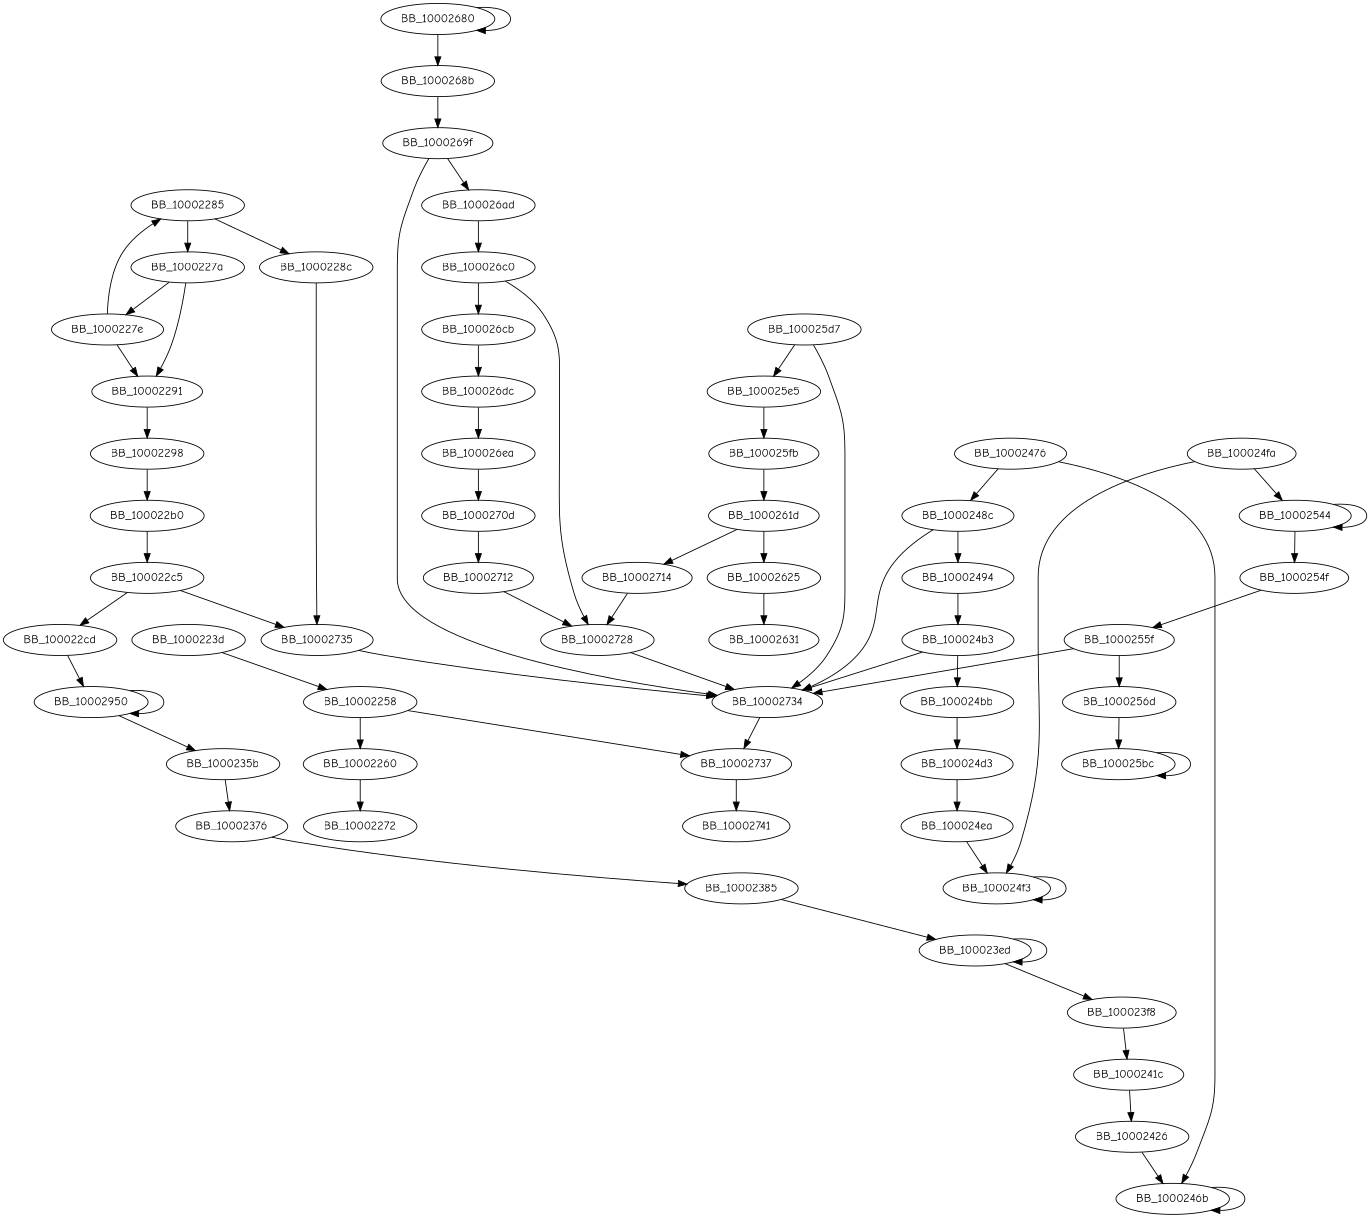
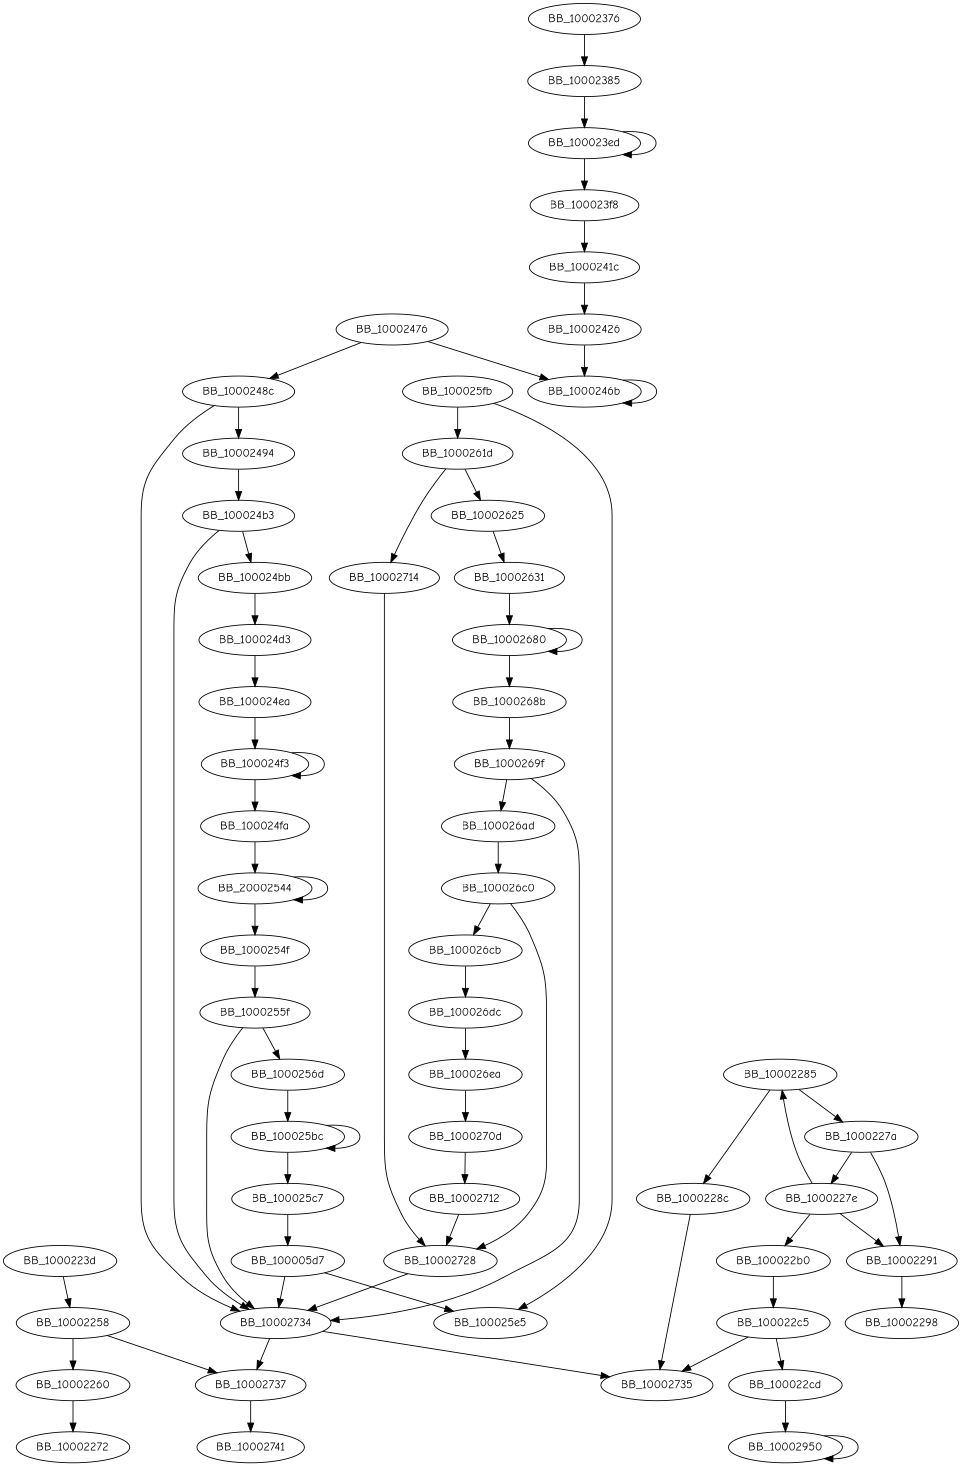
(804, 329) -> (288, 1261)
(764, 418) -> (612, 842)
(147, 480) -> (800, 1227)
(1295, 516) -> (255, 888)
none -> (509, 605)
(1038, 618) -> (255, 791)
(532, 677) -> (462, 1353)
(223, 764) -> none
none -> (288, 1199)
